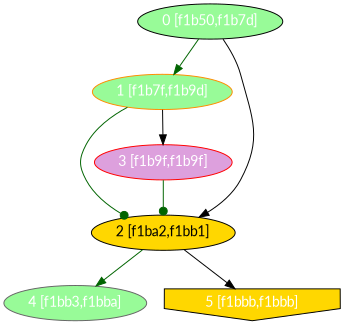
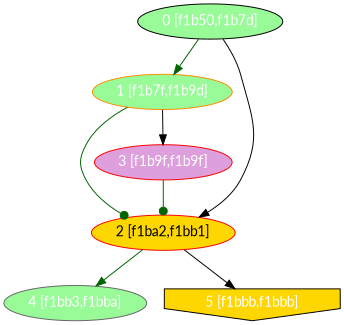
(163, 233) -> (163, 233)
